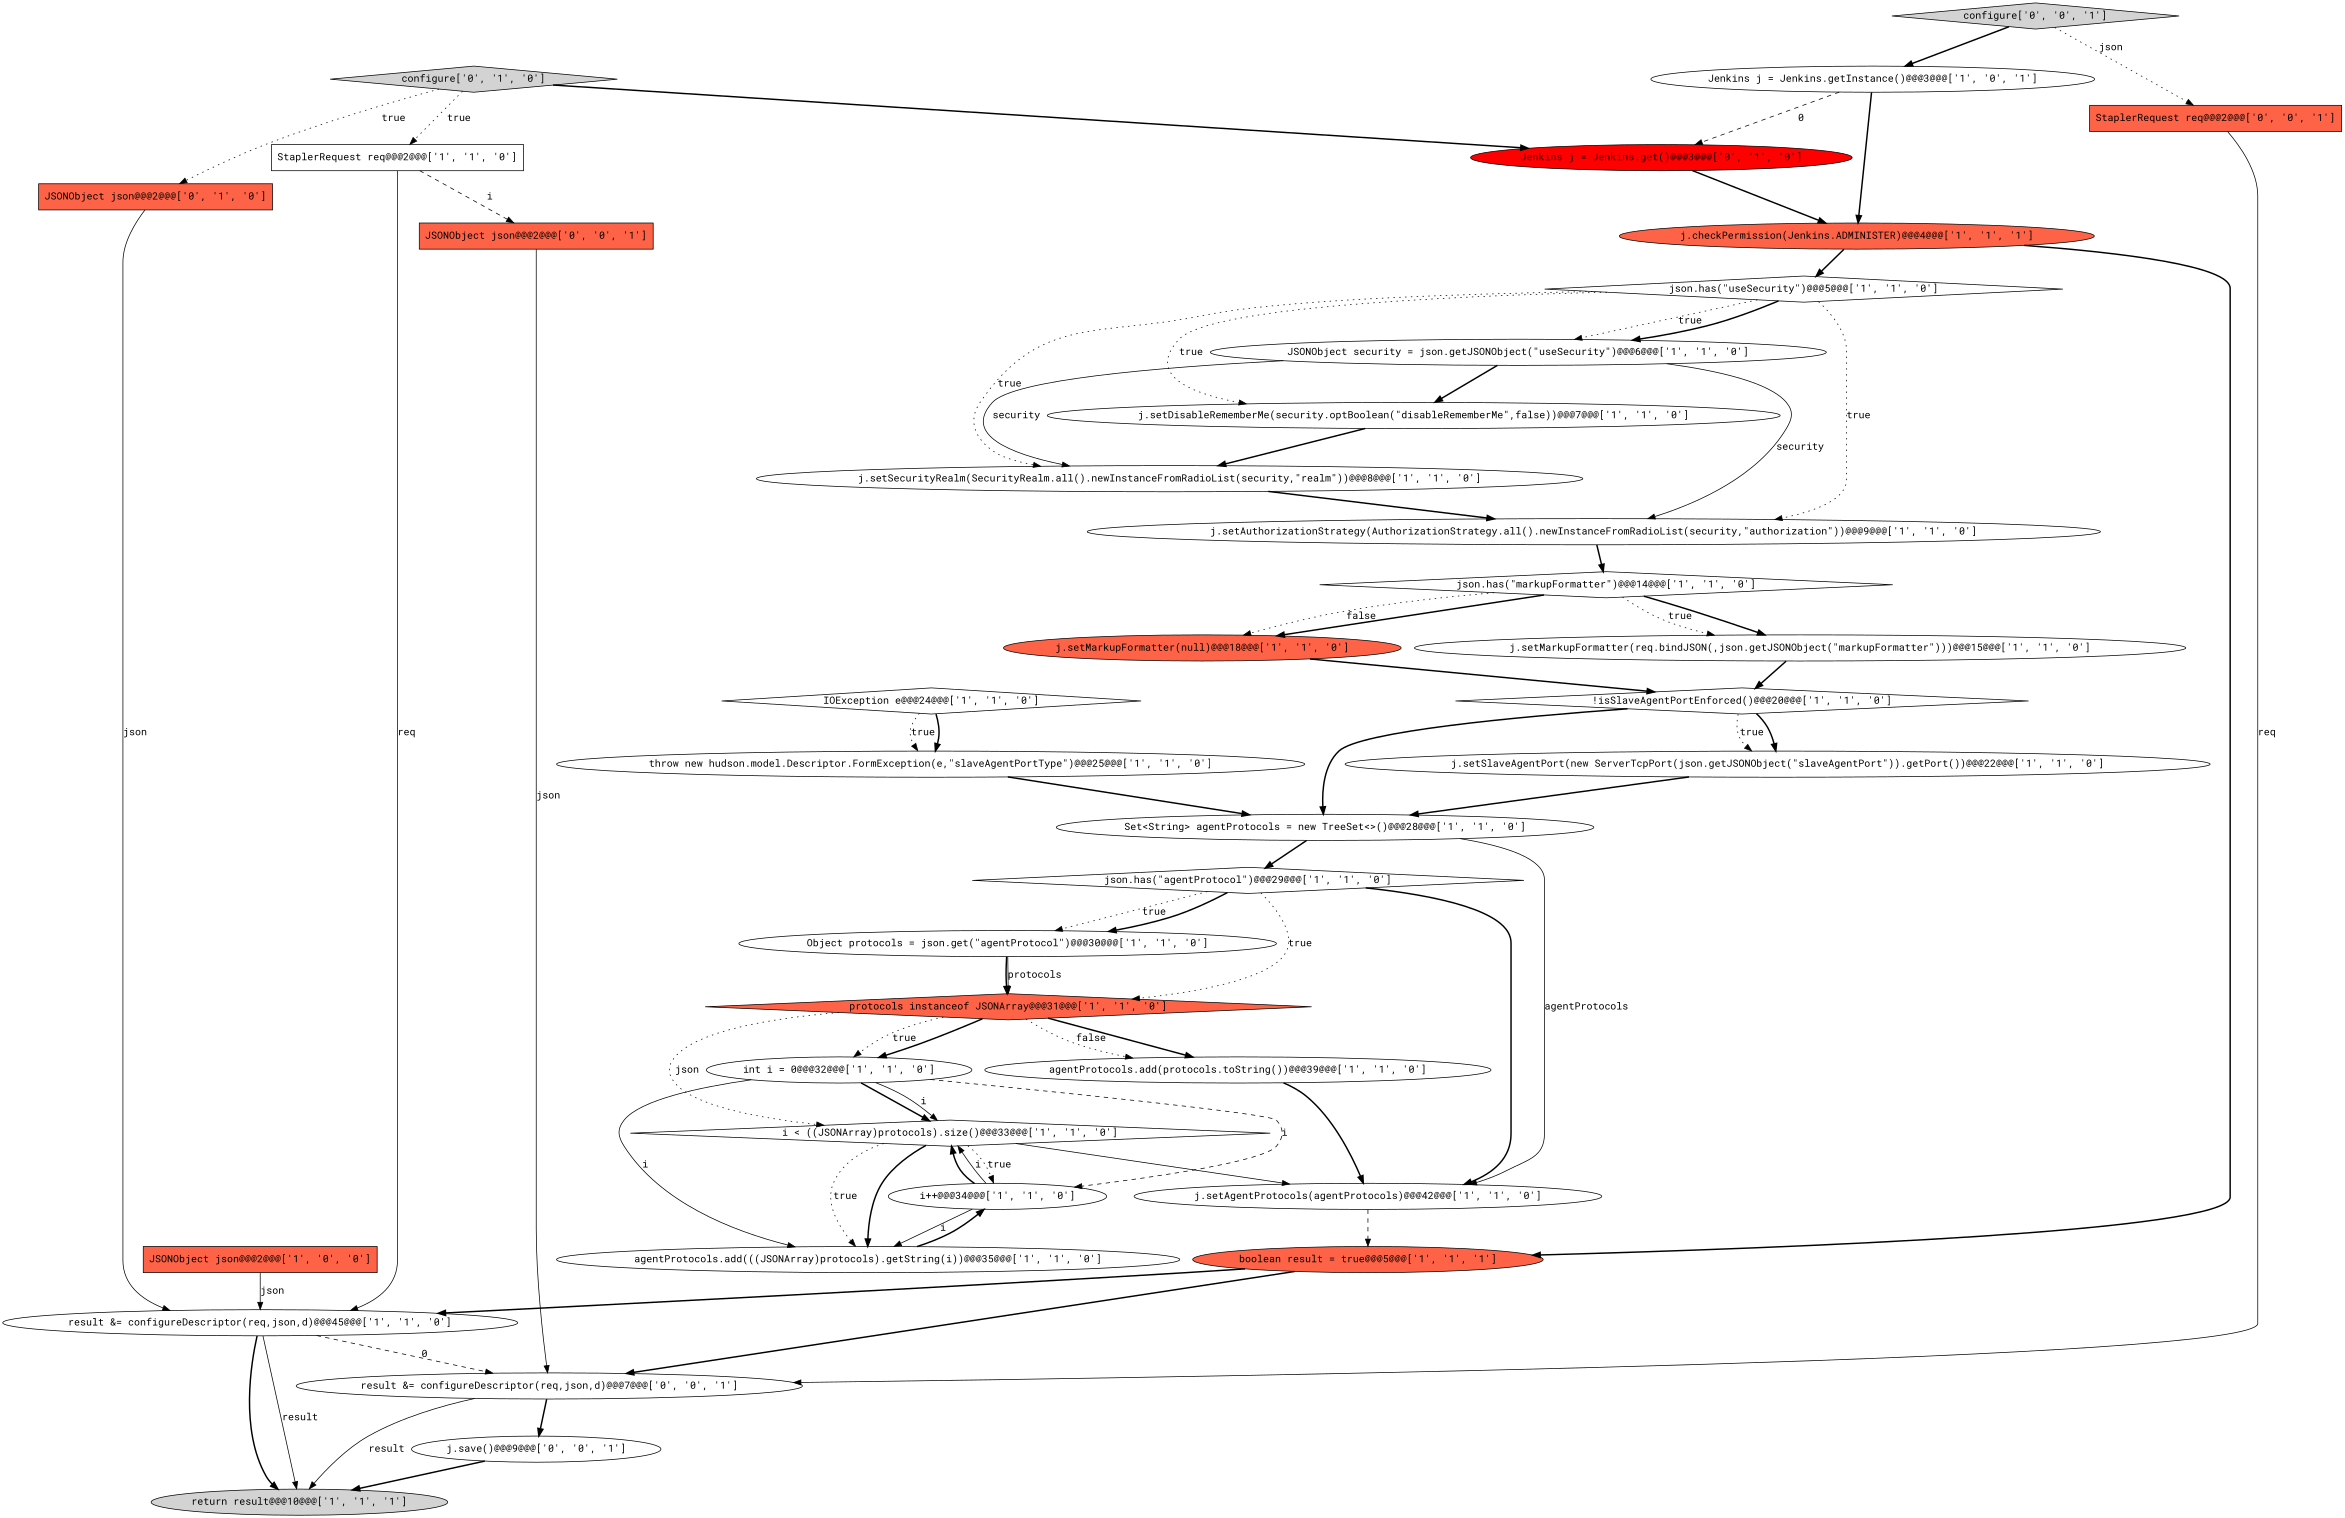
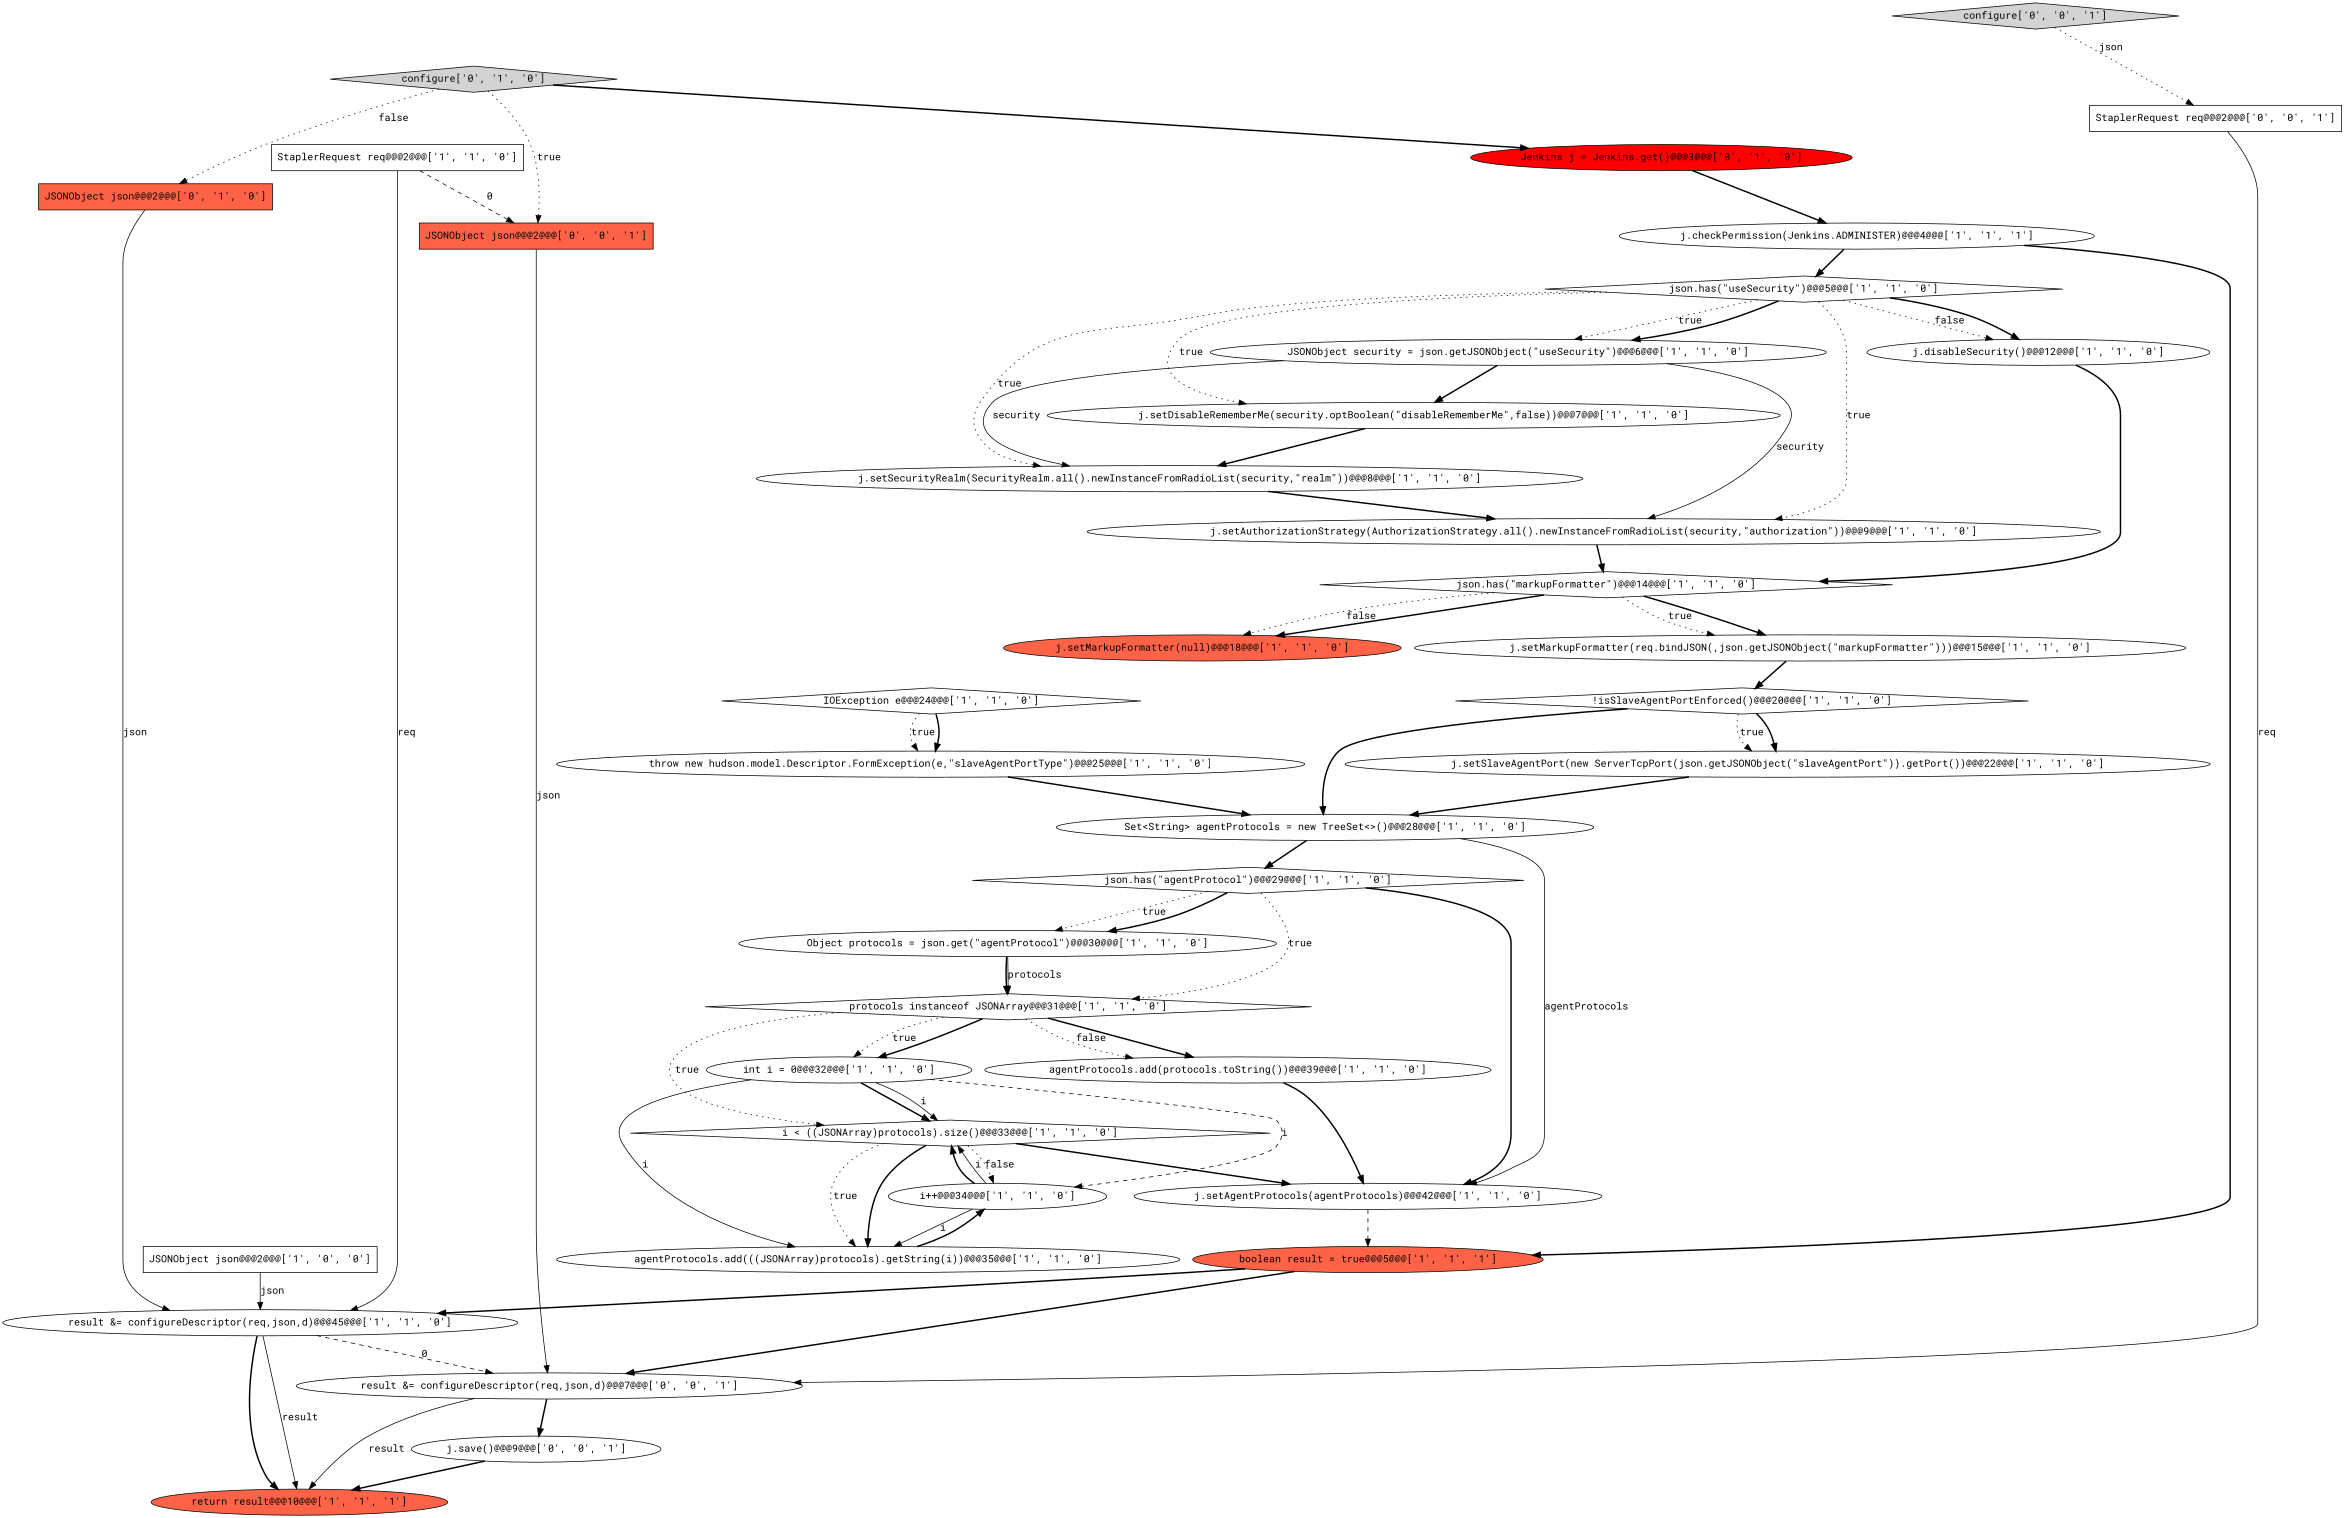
(1873, 79) -> none
(439, 115) -> (531, 146)
(394, 118) -> (394, 118)
(2216, 118) -> (2216, 118)
(490, 197) -> (490, 197)
(1857, 236) -> (1857, 236)
none -> (2038, 352)
(1479, 675) -> none
(1008, 1007) -> (1008, 1007)
(687, 1070) -> (687, 1070)
(1149, 1163) -> (1149, 1163)
(1000, 1165) -> (1000, 1165)
(260, 1260) -> (260, 1260)
(299, 1502) -> (299, 1502)
